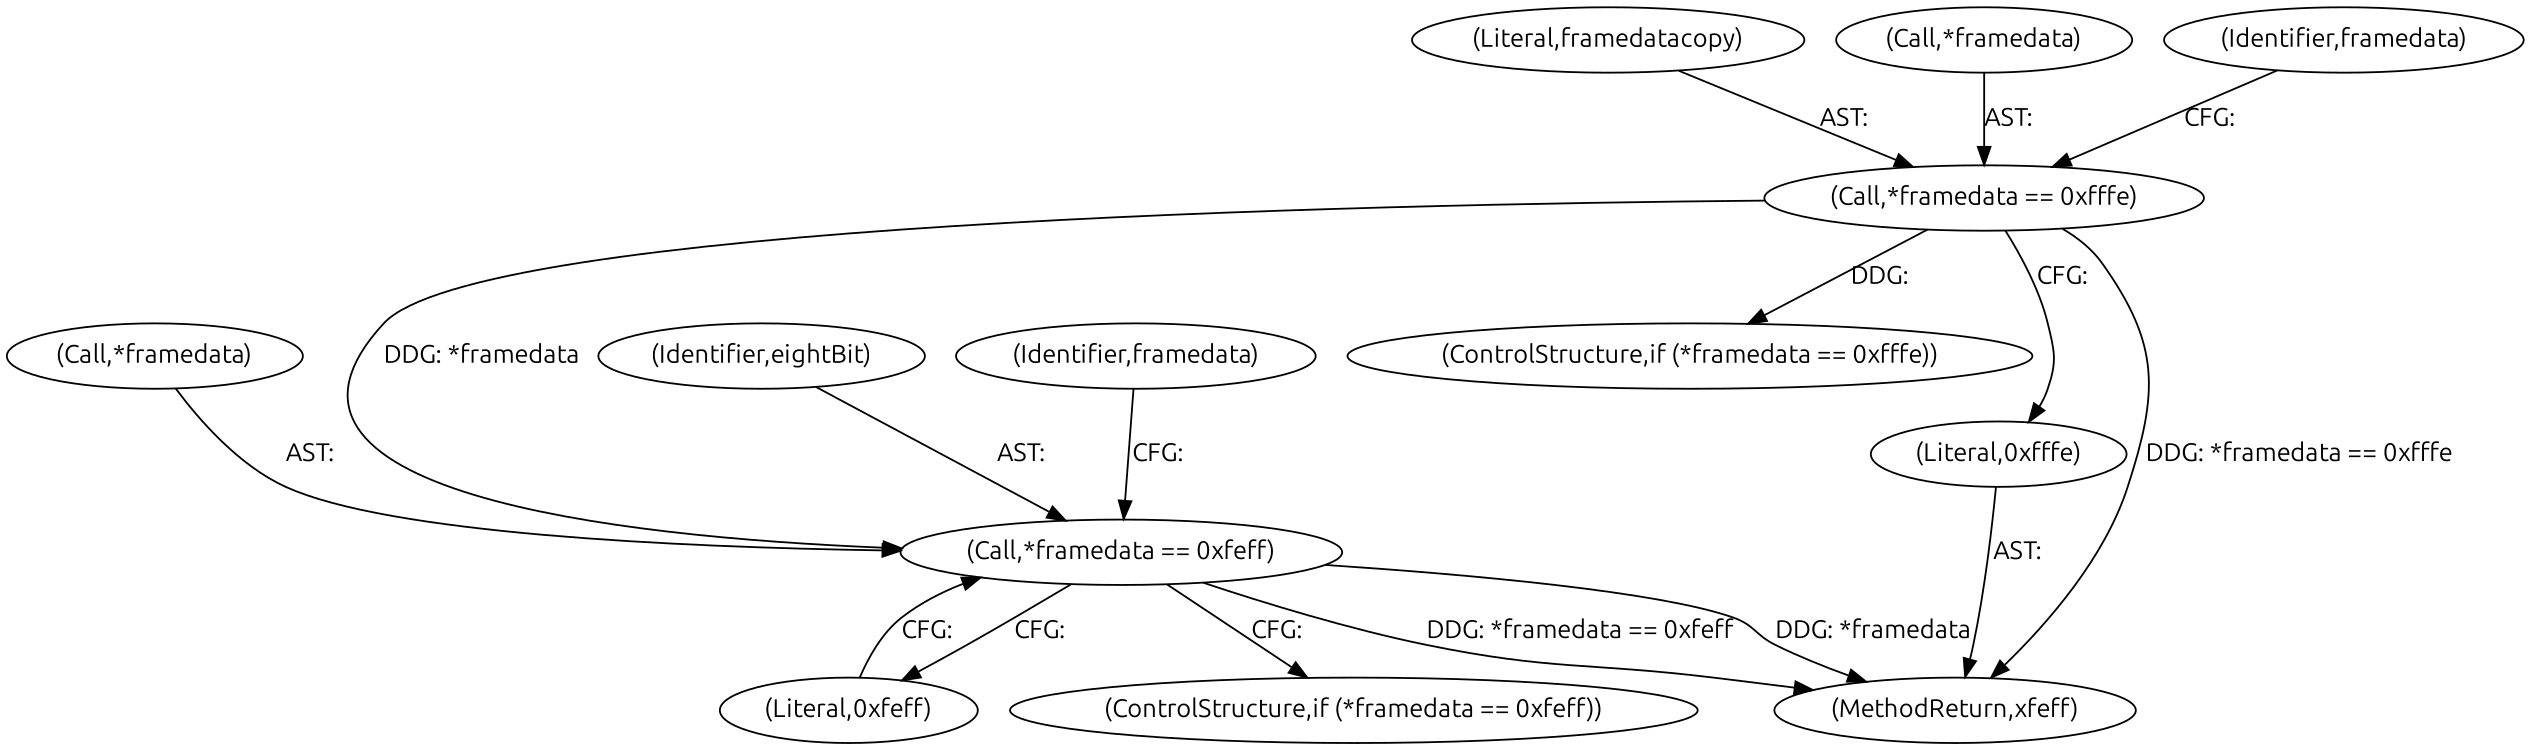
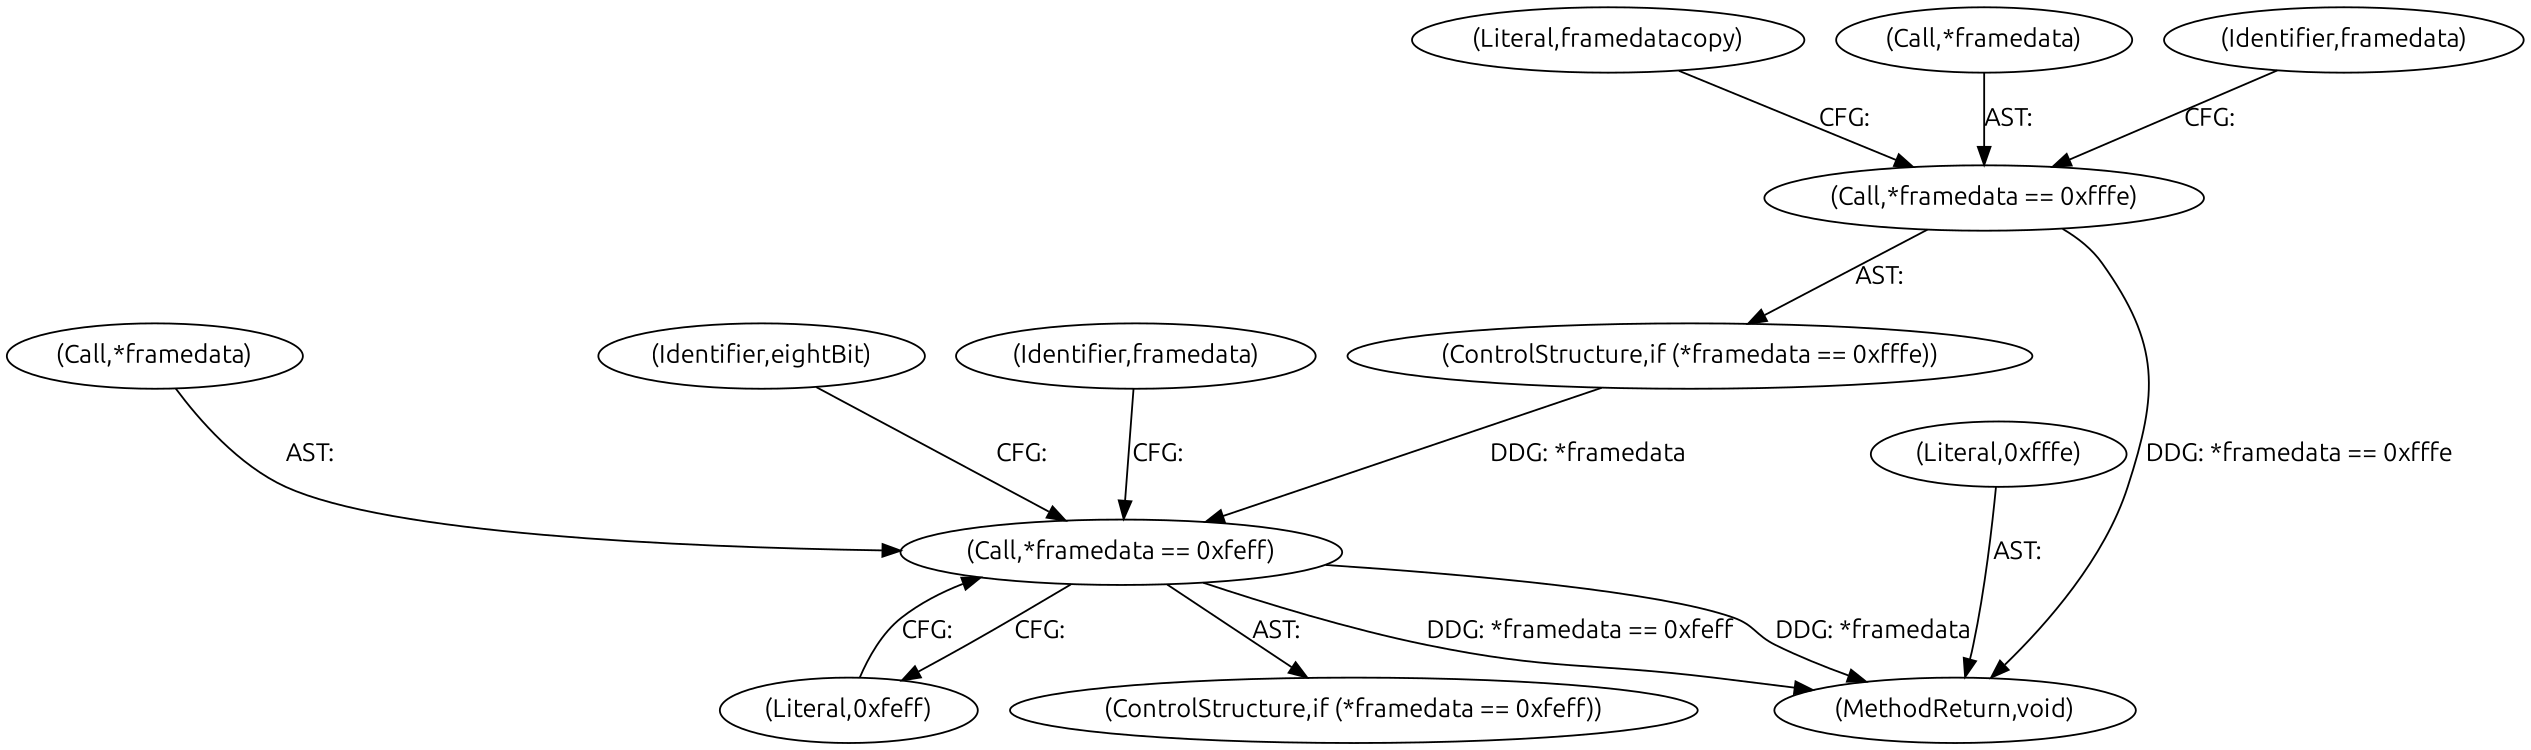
(1848, 119) -> (1848, 119)
(737, 244) -> (1412, 452)
(1883, 277) -> (1883, 277)
(2046, 316) -> none
(1025, 454) -> (1025, 454)
(1280, 631) -> (1280, 631)
(1955, 710) -> (1955, 710)
